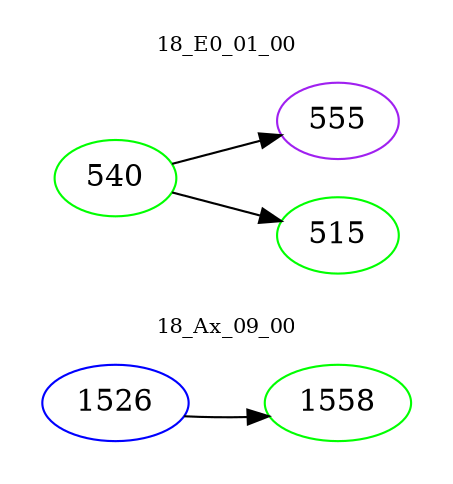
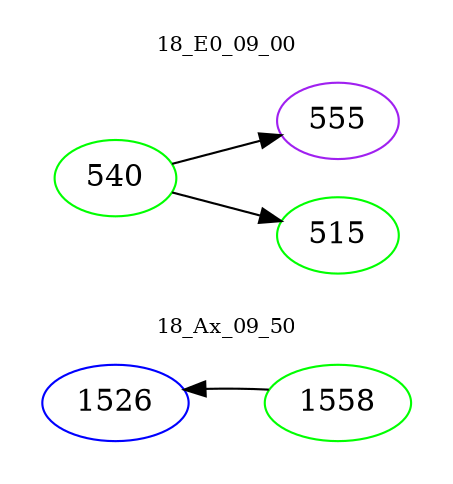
(227, 46) -> (227, 46)
(227, 328) -> (227, 328)
(216, 417) -> (237, 389)
